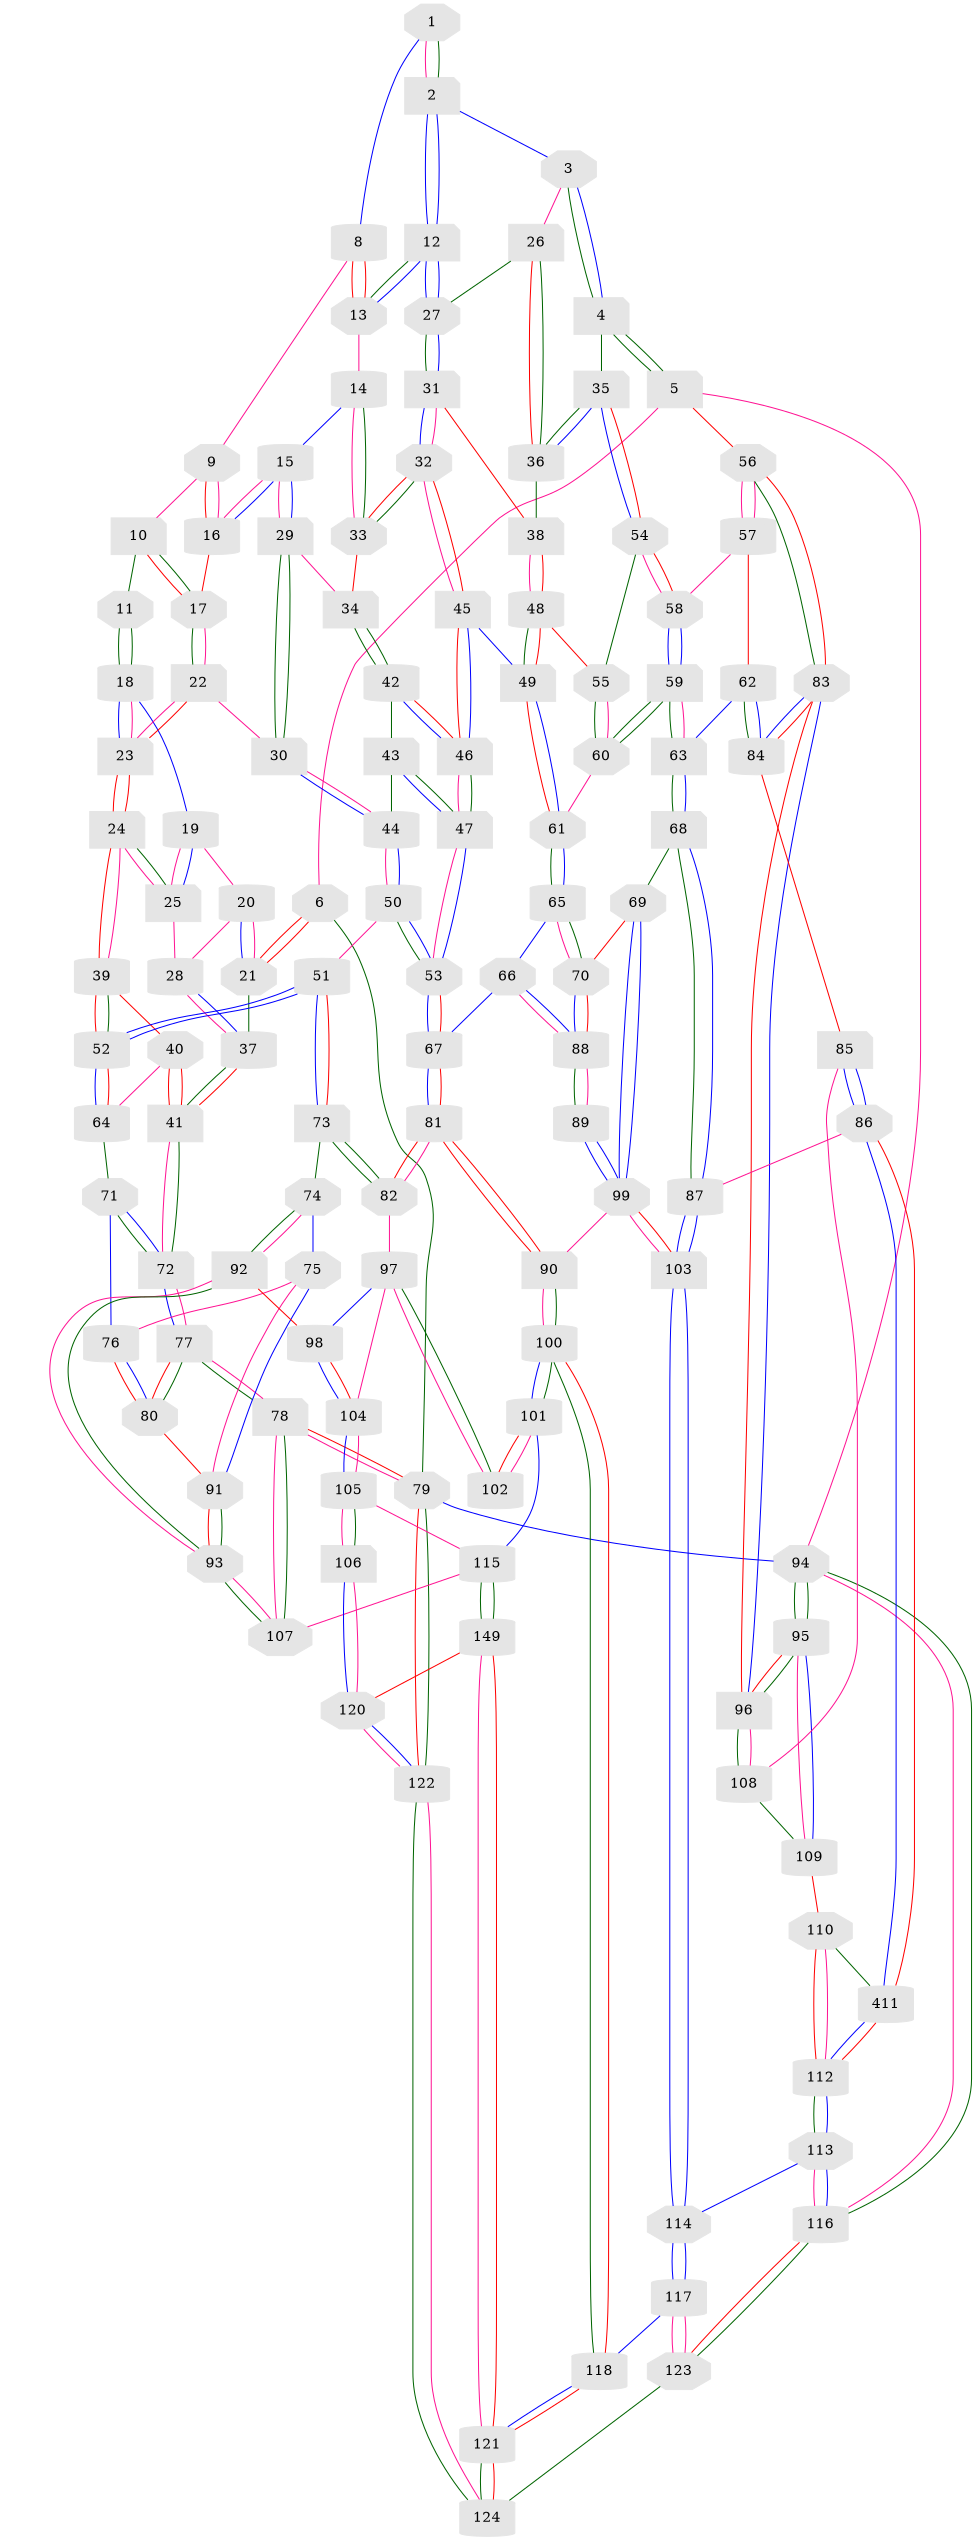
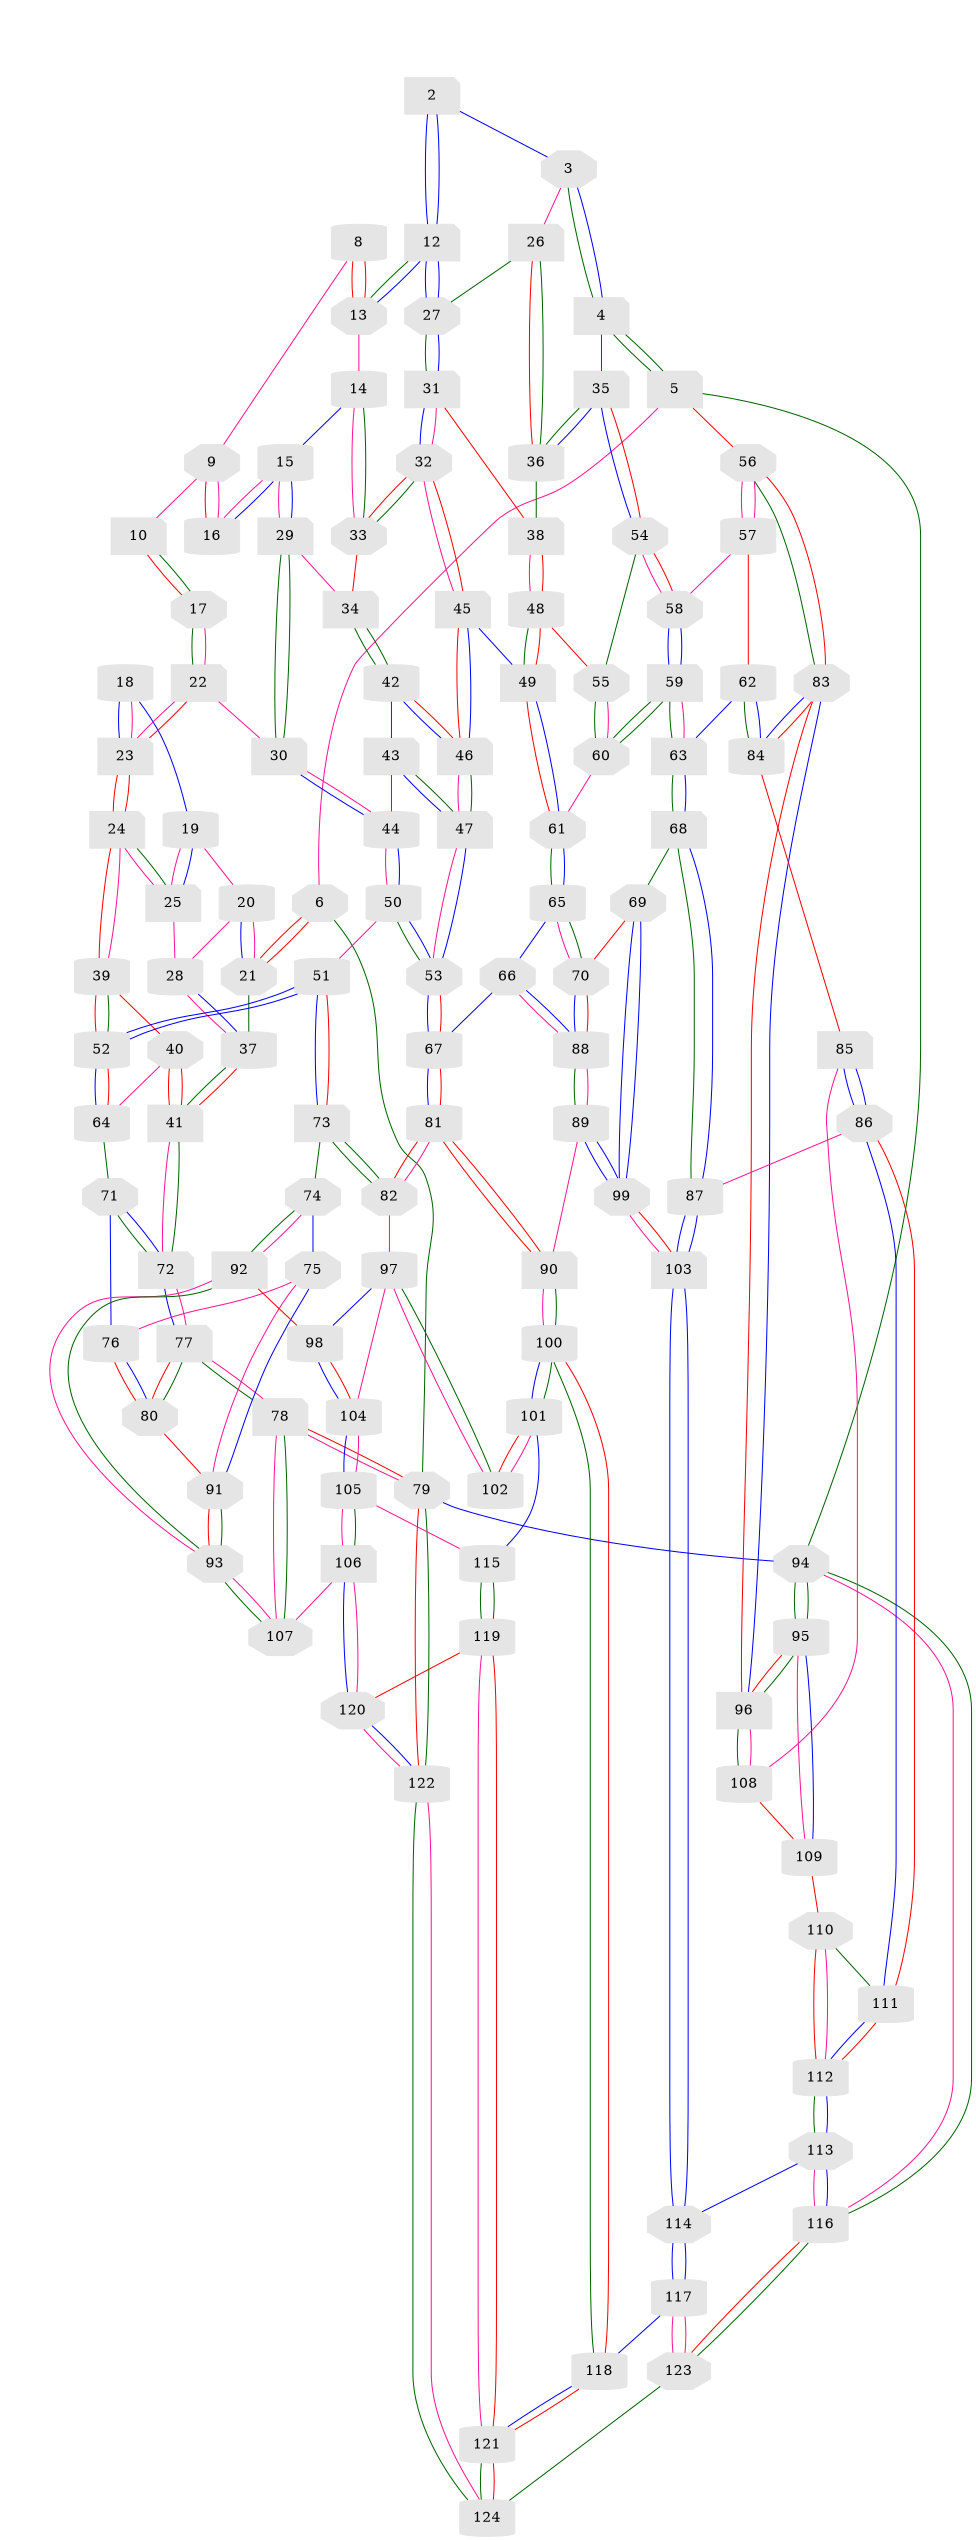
(432, 22) -> none
(205, 573) -> none
(125, 610) -> none
(391, 793) -> (391, 793)
(921, 907) -> (921, 907)
(587, 1232) -> (565, 1197)
(383, 1601) -> (314, 1601)
(487, 1637) -> (487, 1637)
(777, 1821) -> (777, 1821)
(886, 2004) -> (886, 2004)
